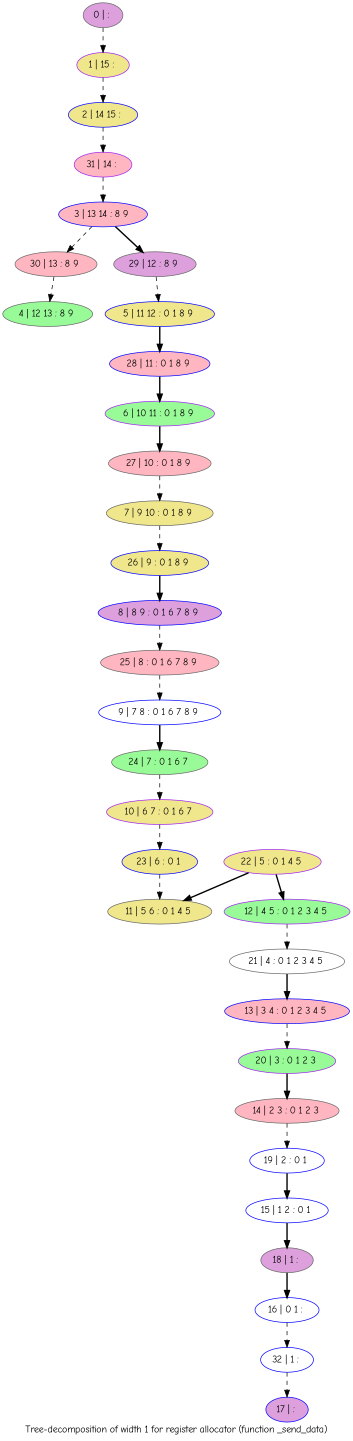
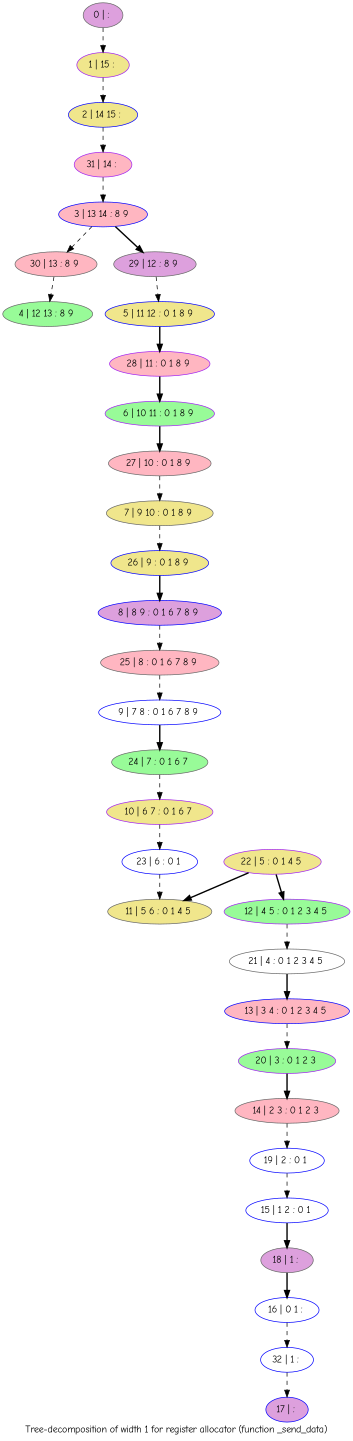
(160, 364) -> (160, 364)
(160, 862) -> (160, 862)
(287, 1182) -> (287, 1182)
